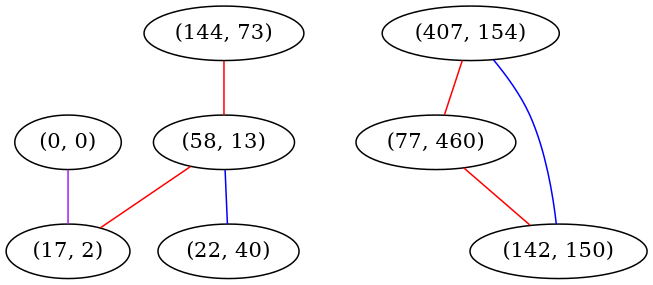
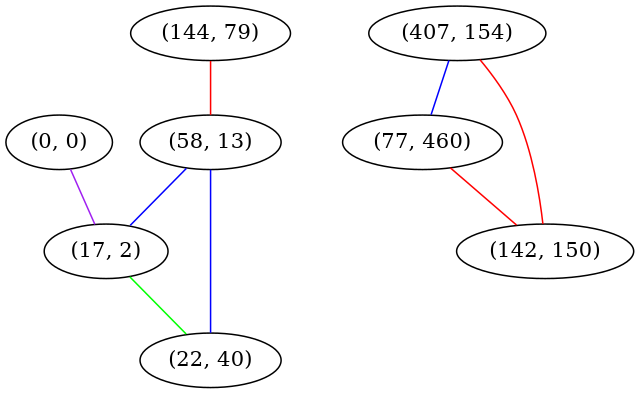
(224, 33) -> (211, 33)
(453, 88) -> (440, 88)
(538, 137) -> (525, 137)
(145, 197) -> (158, 197)
none -> (158, 305)
